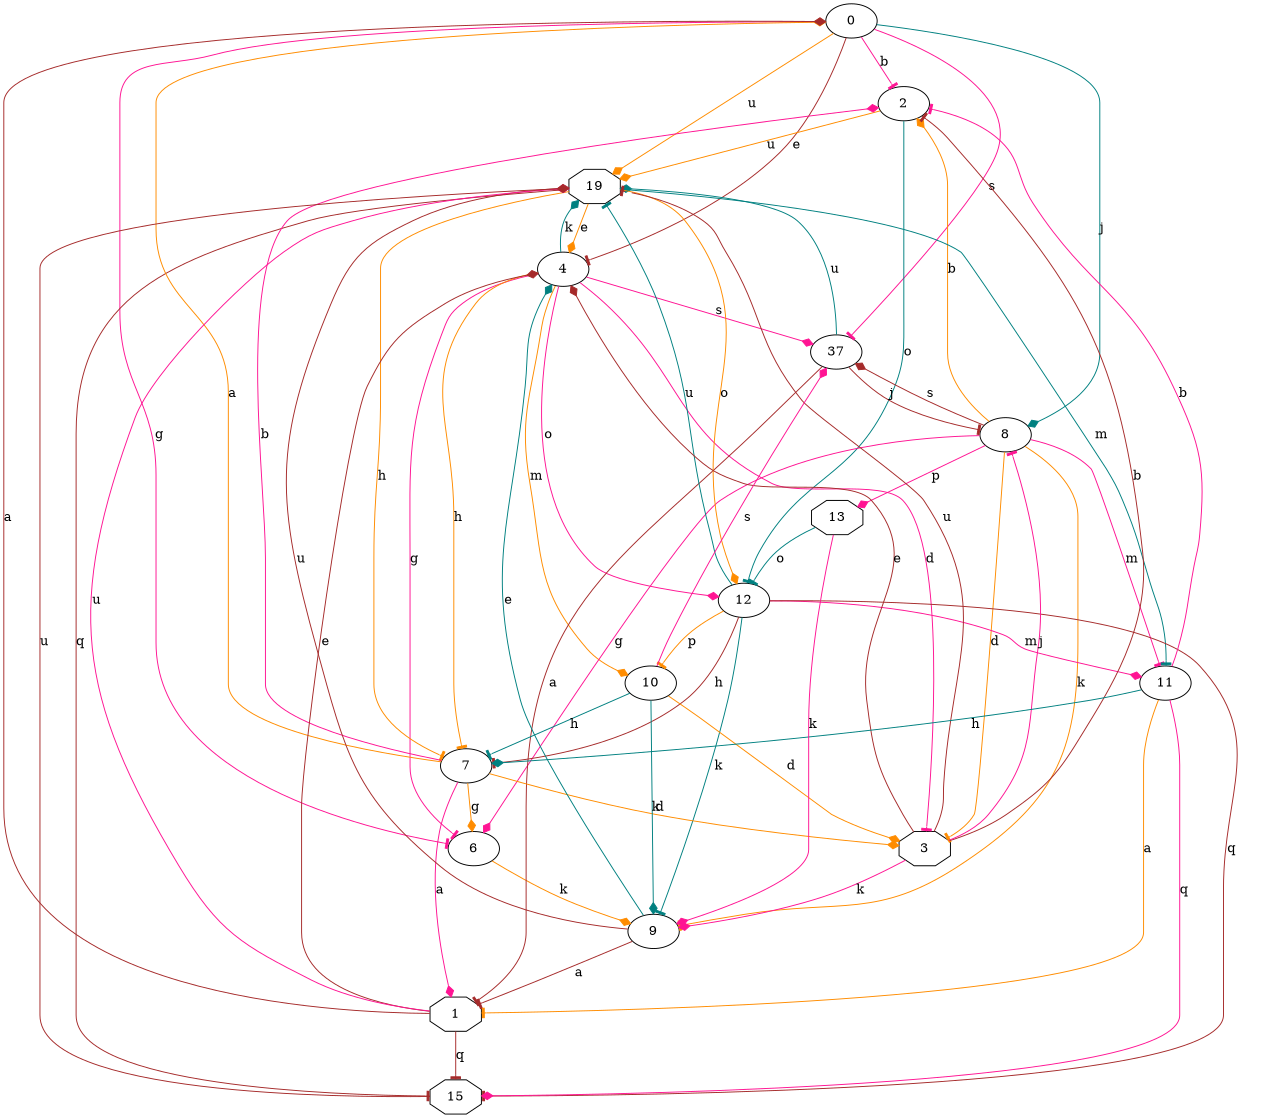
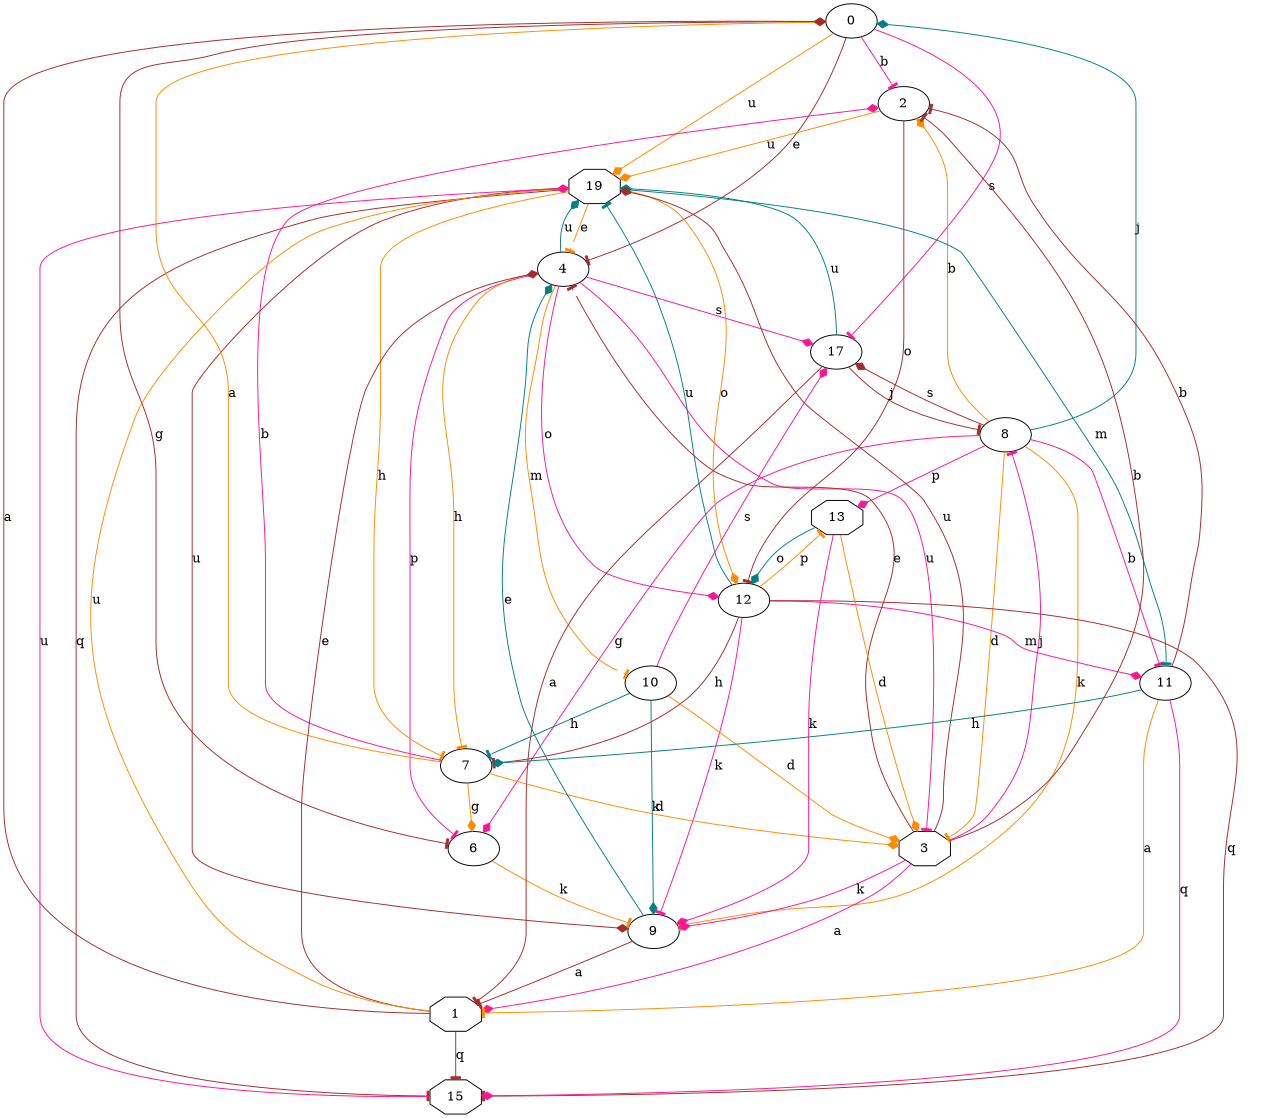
(1100, 154) -> (1136, 163)
(120, 199) -> (120, 199)
(581, 223) -> (581, 223)
(569, 228) -> (569, 228)
(1152, 347) -> (1152, 347)
(836, 352) -> (836, 352)
(898, 376) -> (898, 376)
(886, 468) -> (886, 468)
(531, 491) -> (531, 491)
(882, 516) -> (882, 516)
(98, 545) -> (98, 545)
(780, 548) -> (780, 548)
(415, 559) -> (415, 559)
(930, 559) -> (930, 559)
(1132, 559) -> (1132, 559)
(297, 567) -> (192, 615)
(40, 584) -> (40, 584)
(690, 633) -> (790, 562)
none -> (873, 679)
(710, 766) -> (710, 766)
(435, 883) -> (712, 960)
(557, 896) -> (557, 896)
